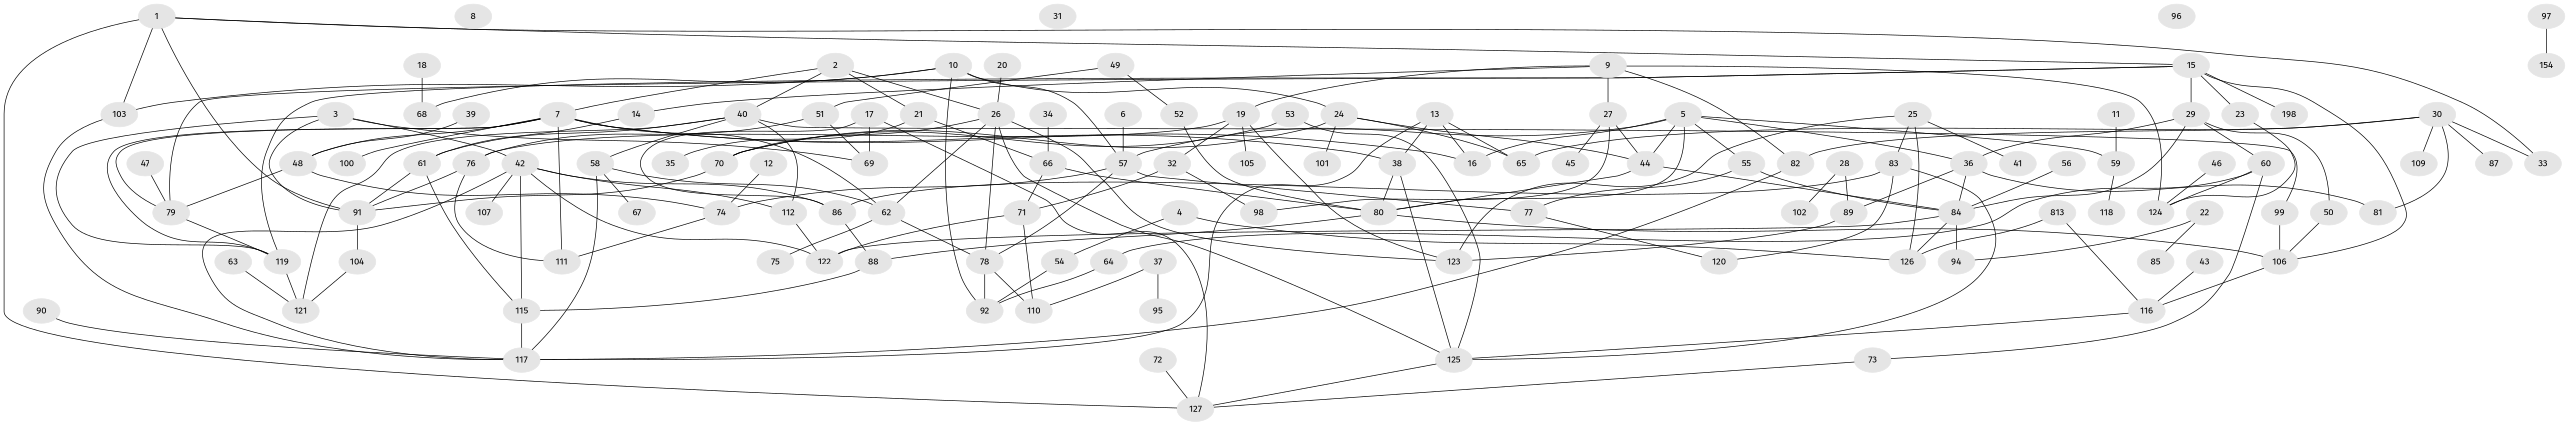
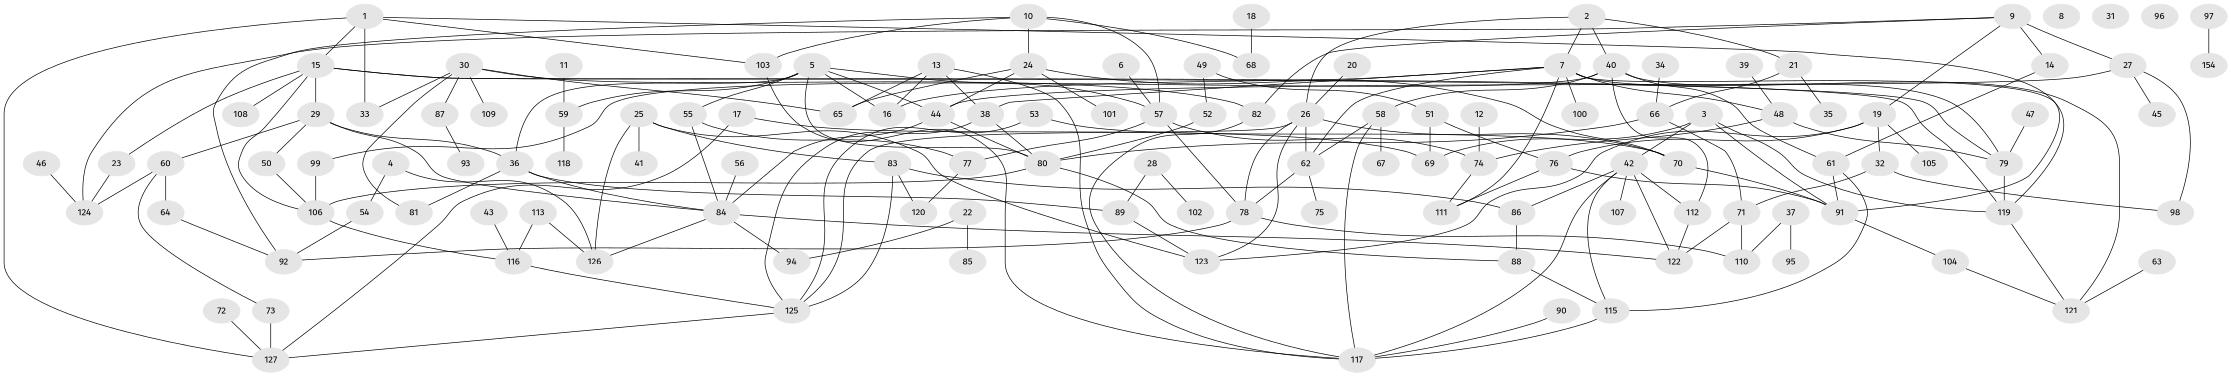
(2289, 115) -> (241, 115)
(648, 150) -> none
none -> (466, 164)
(2057, 213) -> (538, 213)
